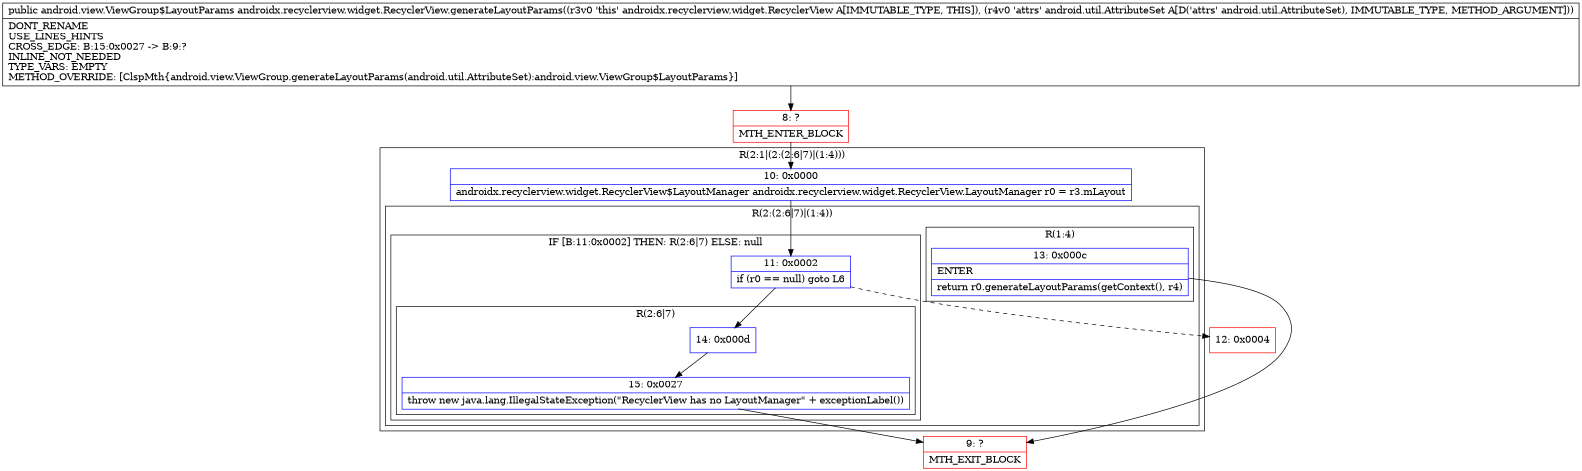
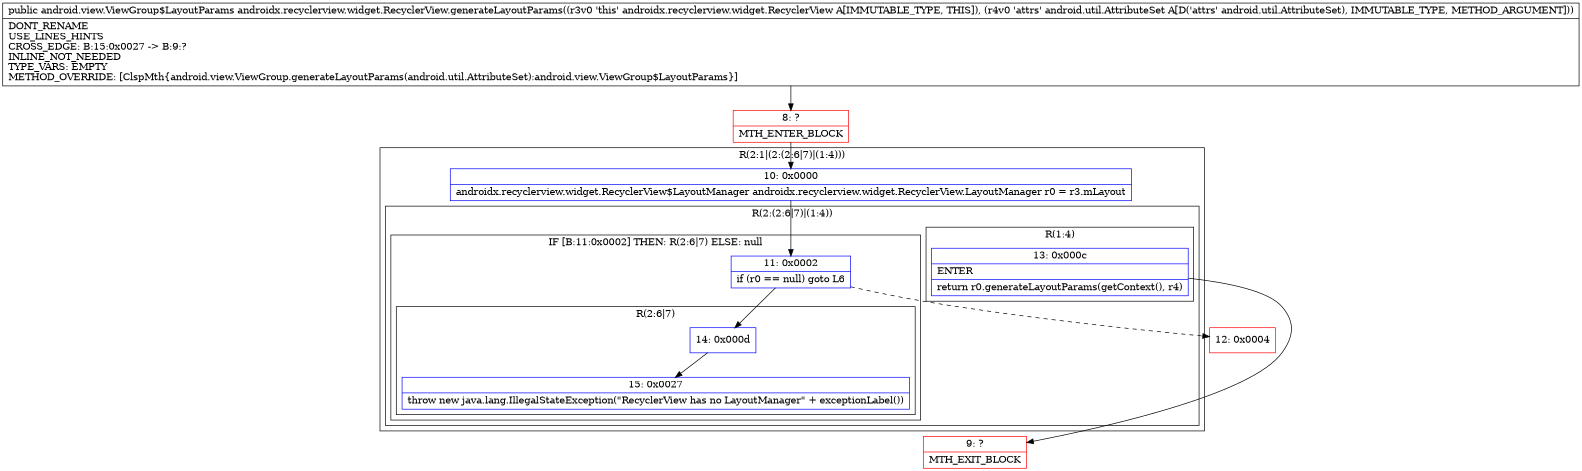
(827, 425) -> none
